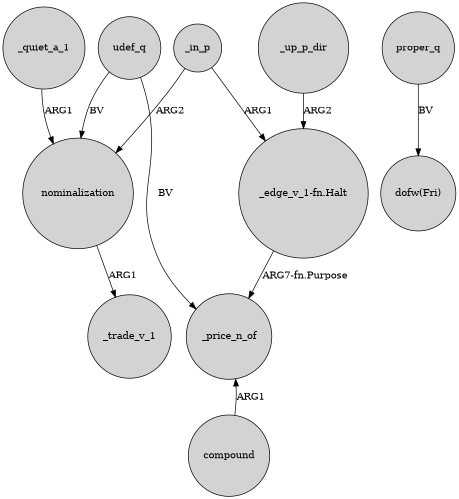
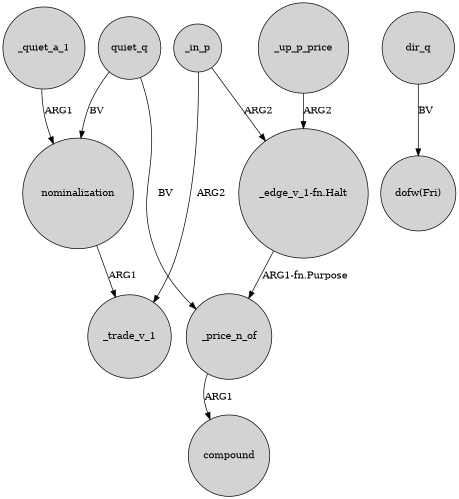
(130, 48) -> (130, 48)
(303, 48) -> (303, 48)
(418, 48) -> (418, 48)
(154, 109) -> (191, 187)
(259, 111) -> (259, 111)
(305, 276) -> (305, 276)
(236, 401) -> (204, 393)
